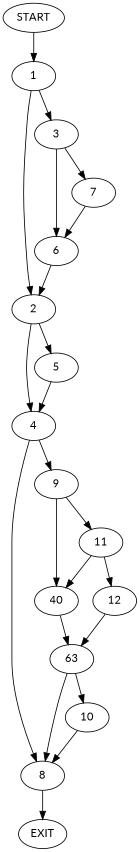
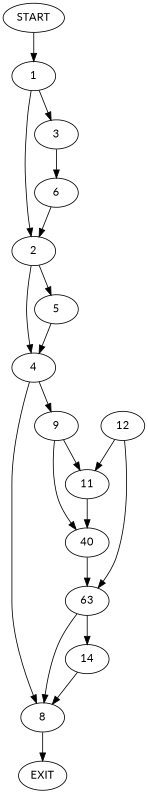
(94, 193) -> none
(107, 568) -> (107, 452)
(87, 717) -> (87, 659)
